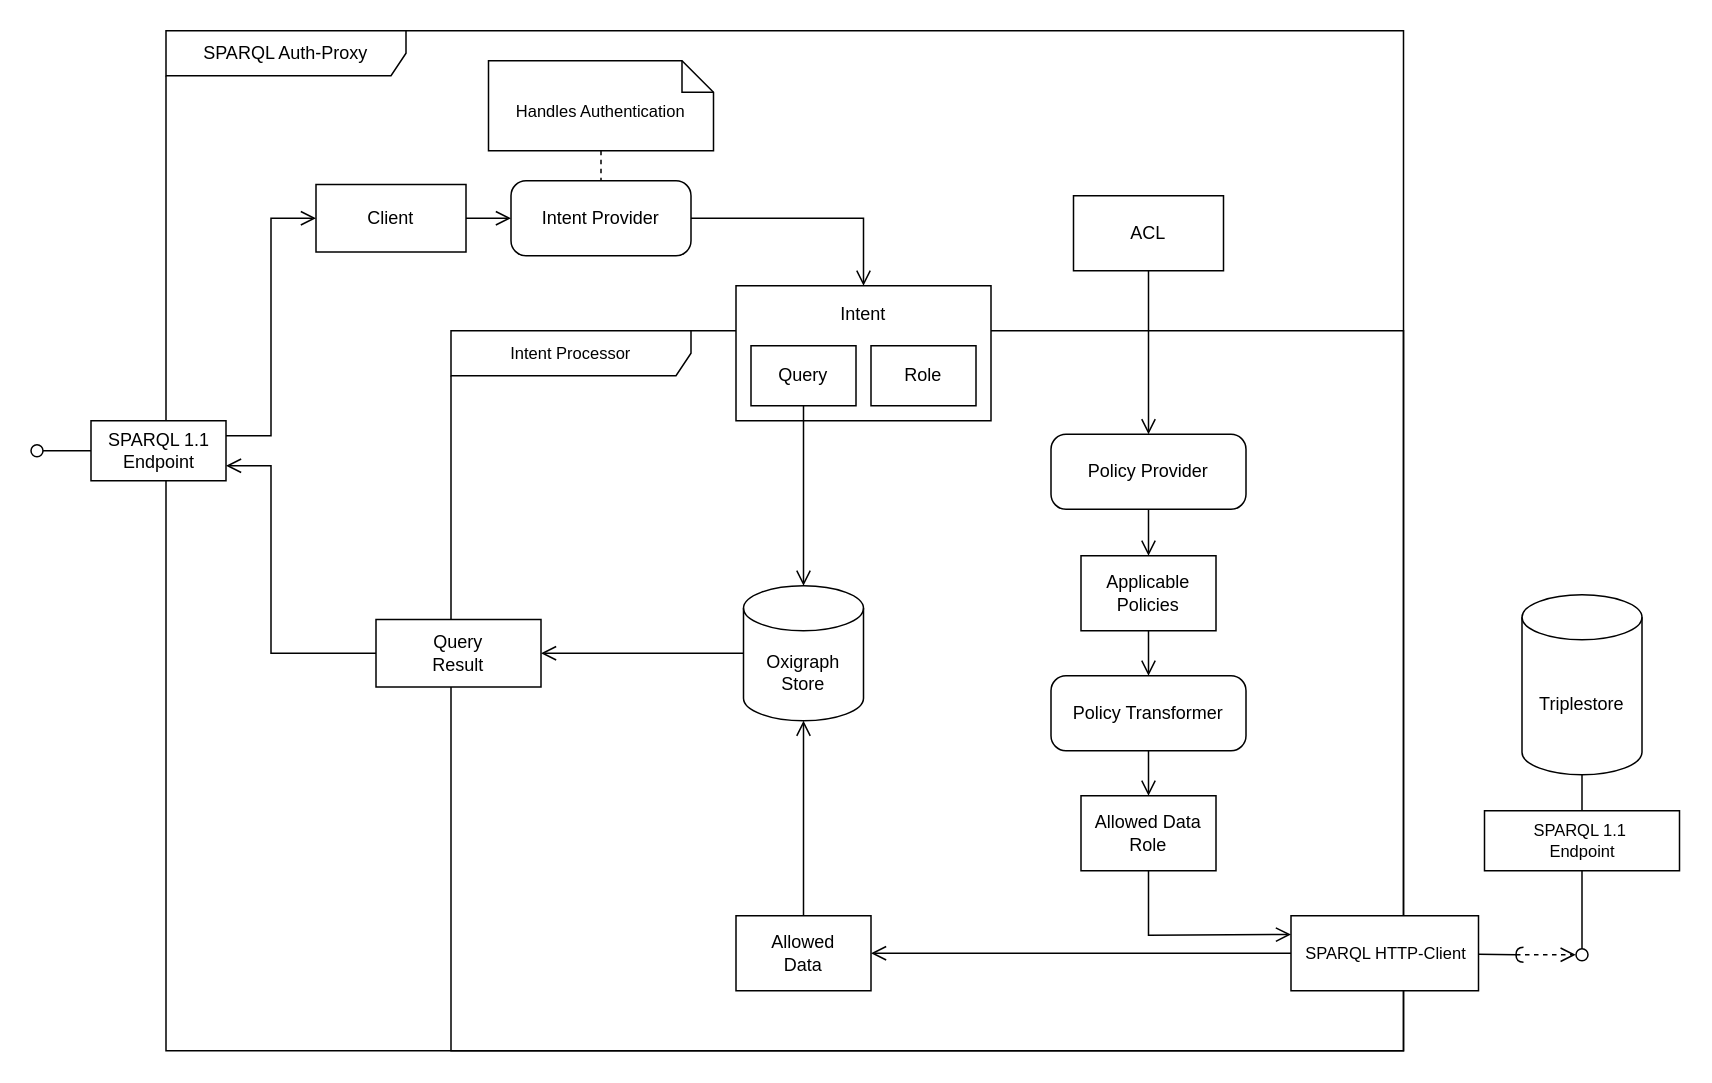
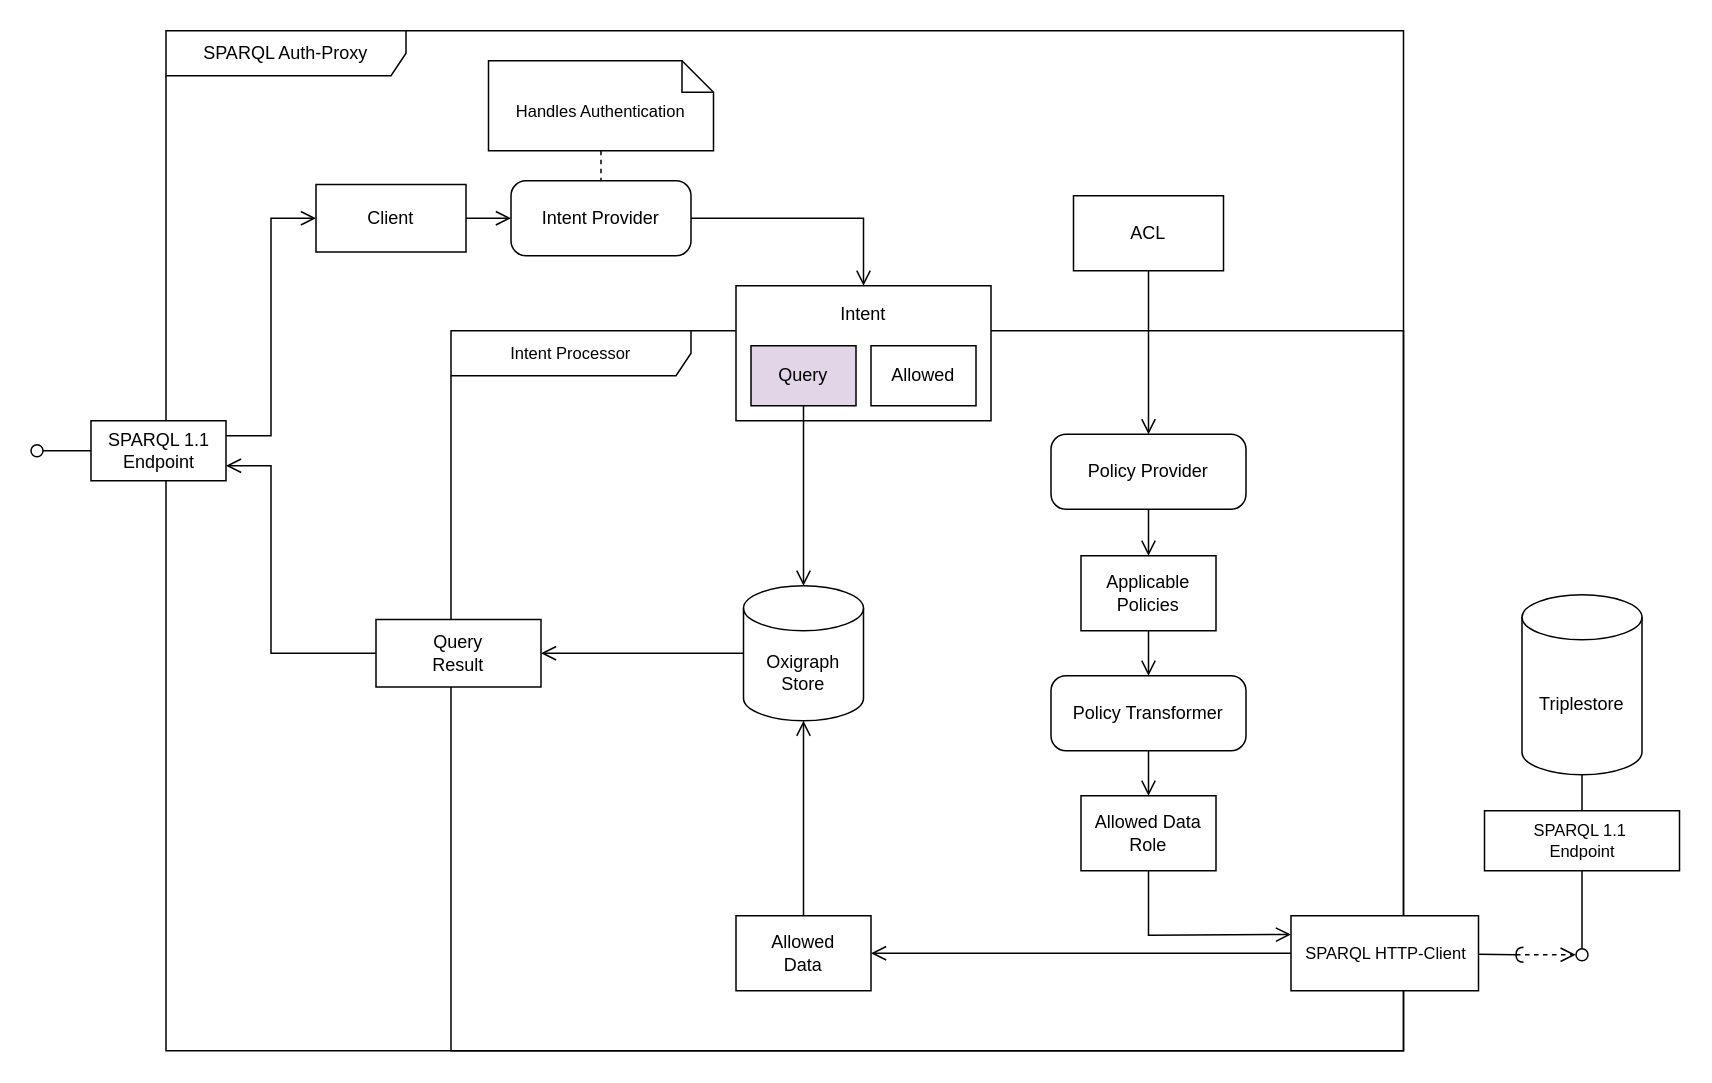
(803, 376) -> (803, 376)
(923, 376) -> (923, 376)
